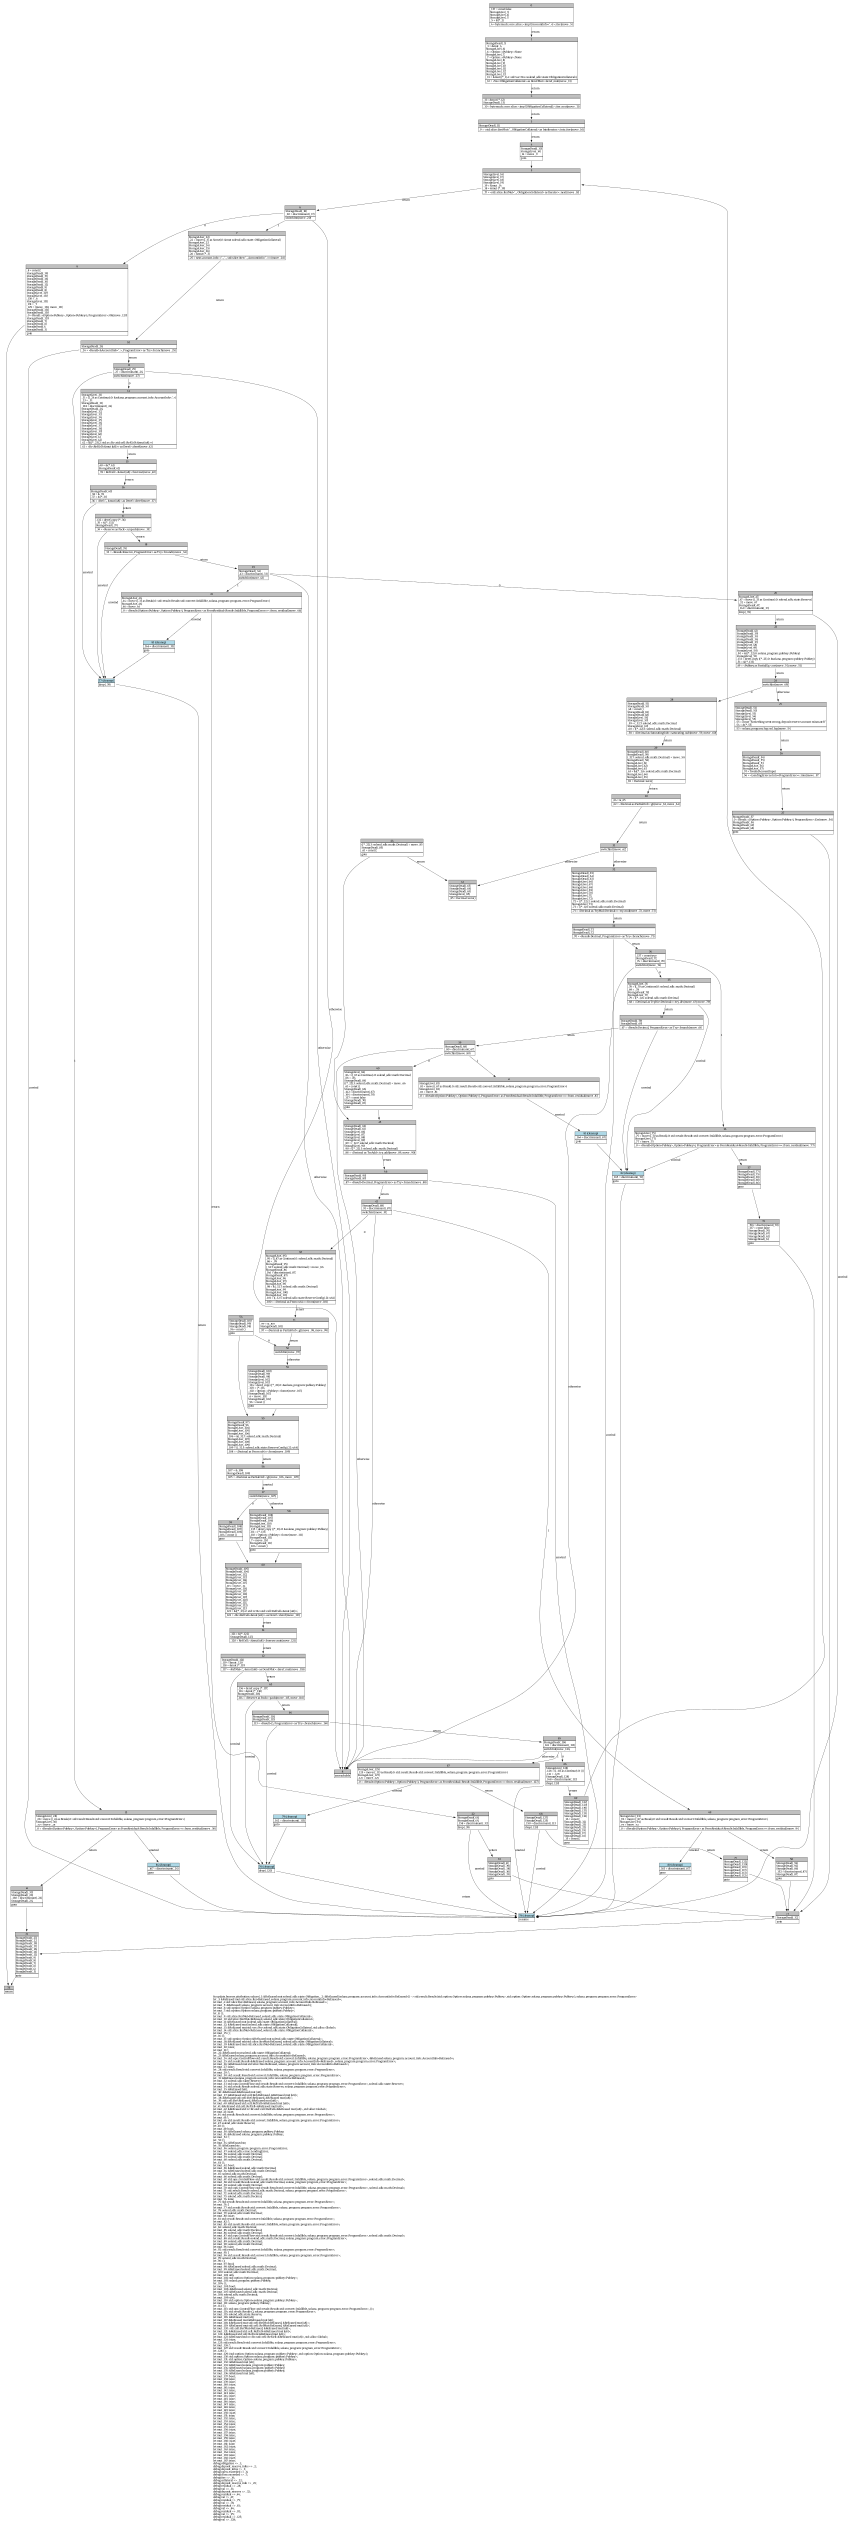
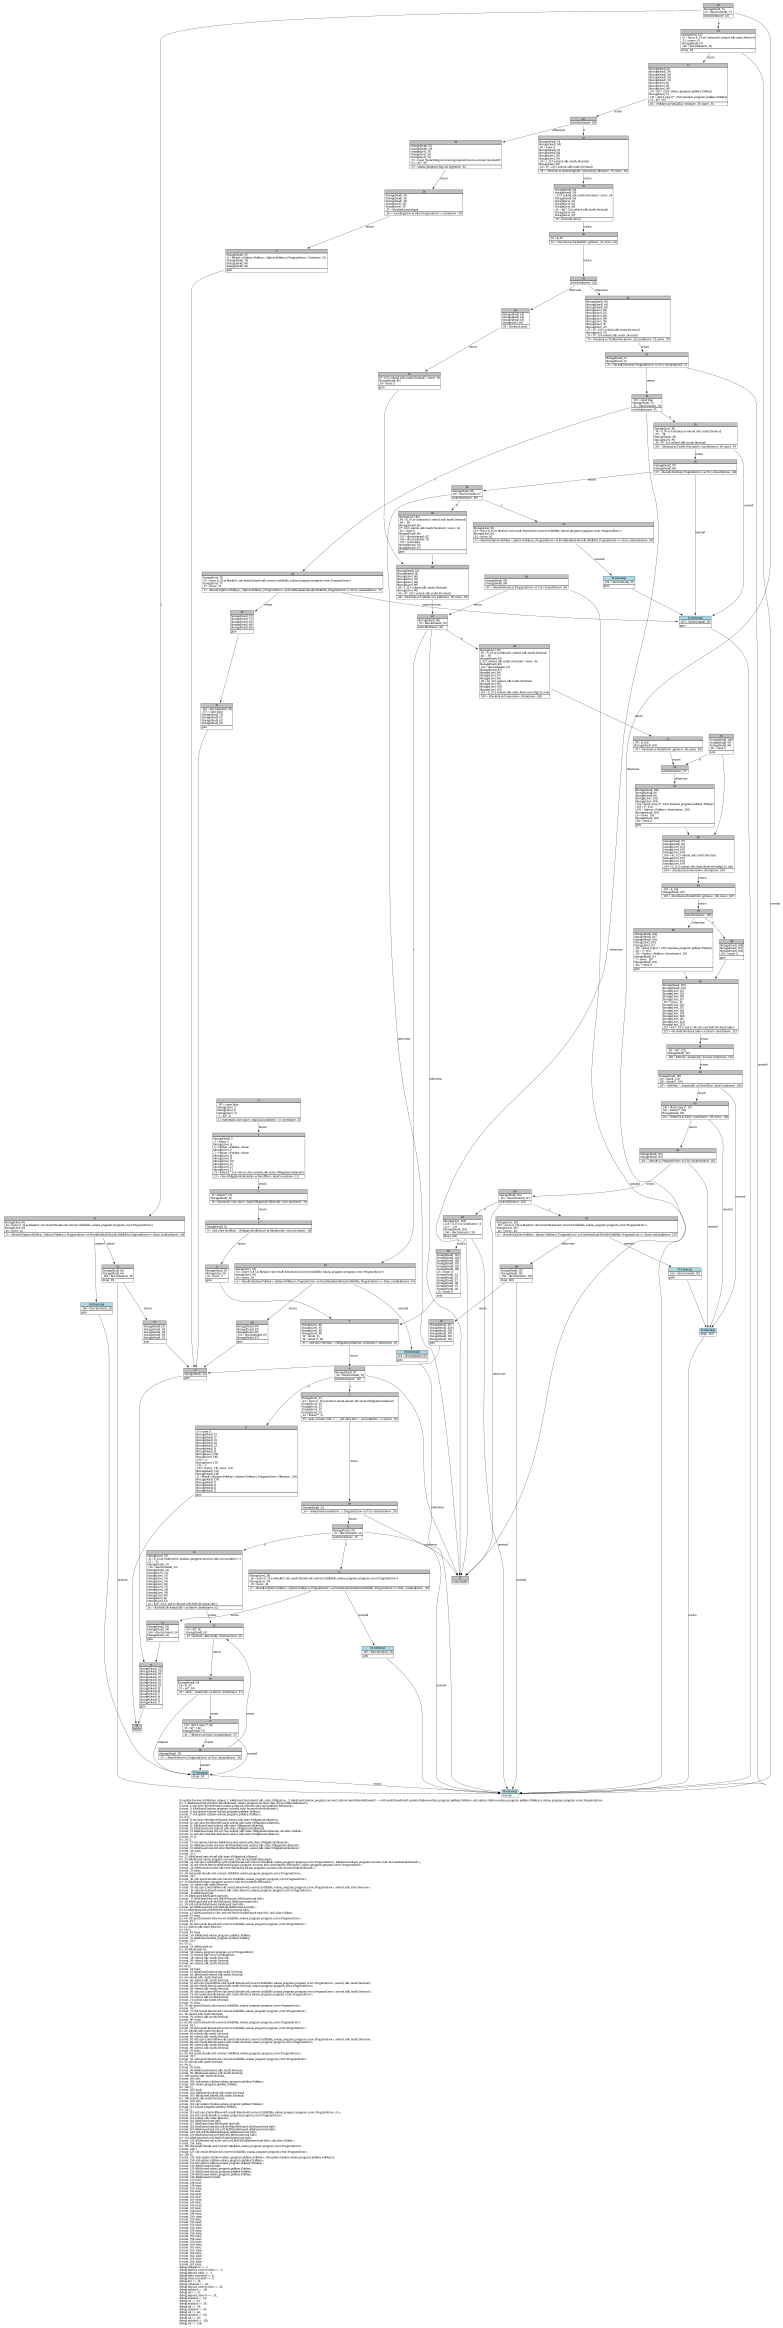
(205, 562) -> (249, 1694)
(426, 868) -> (464, 349)
(383, 1161) -> (432, 606)
(268, 1485) -> (702, 904)
(489, 1791) -> (568, 1244)
